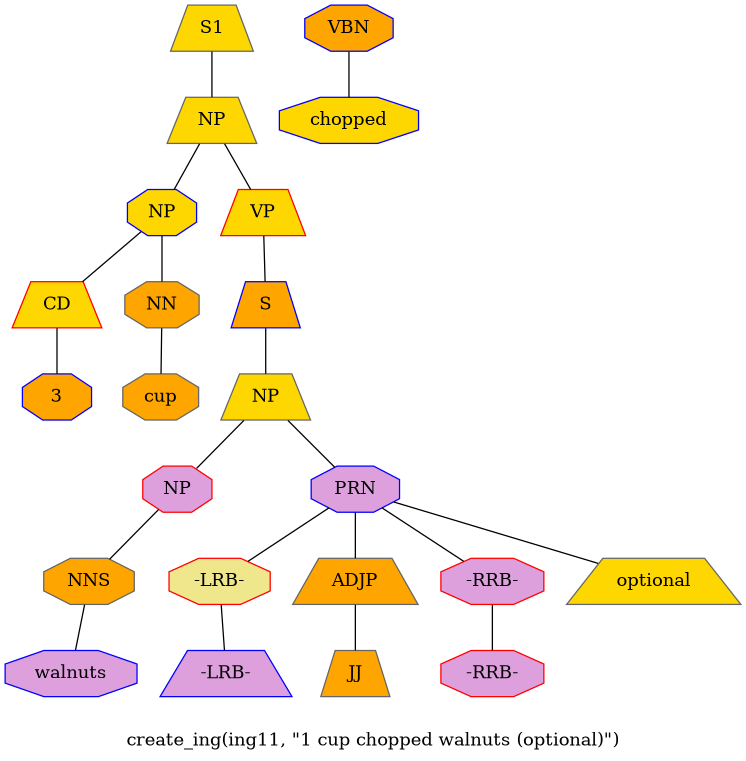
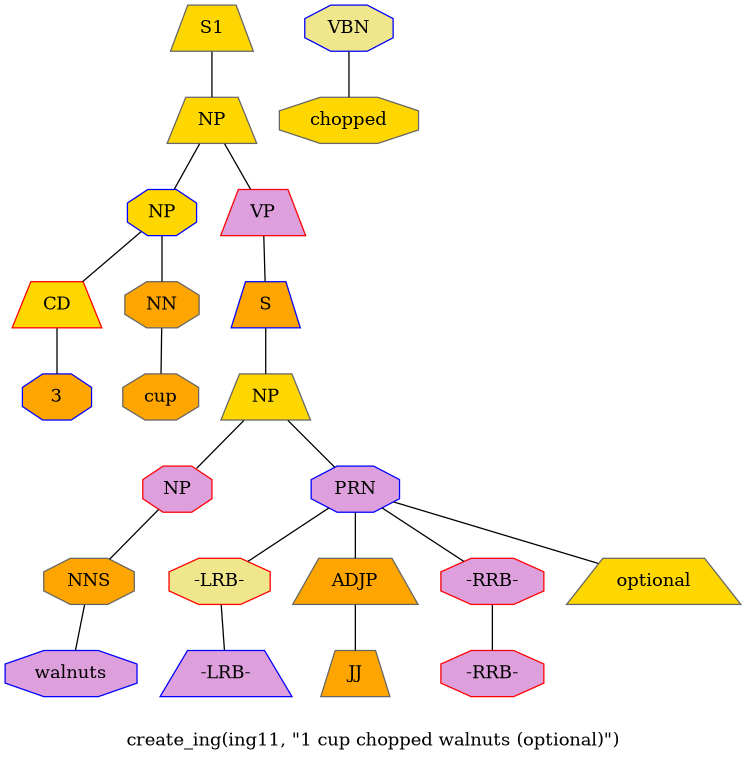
(349, 28) -> (349, 28)
(349, 120) -> (349, 120)
(263, 213) -> (263, 213)
